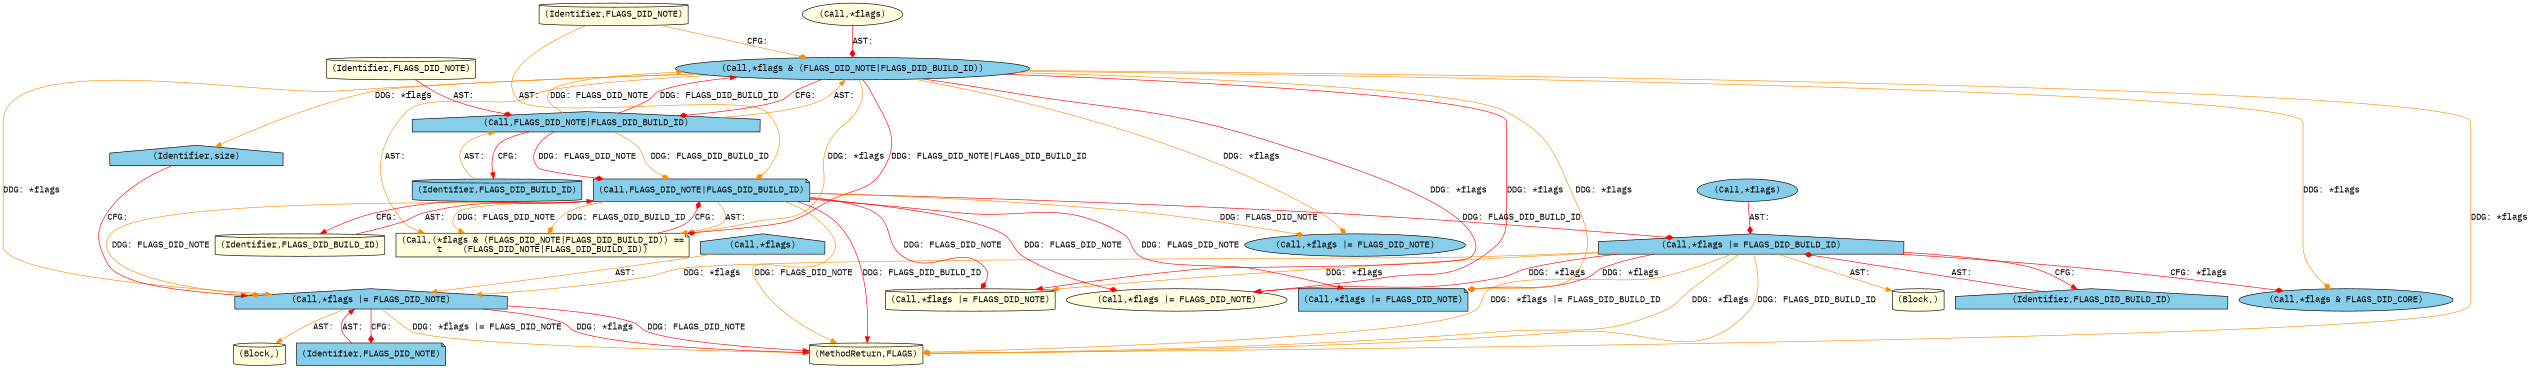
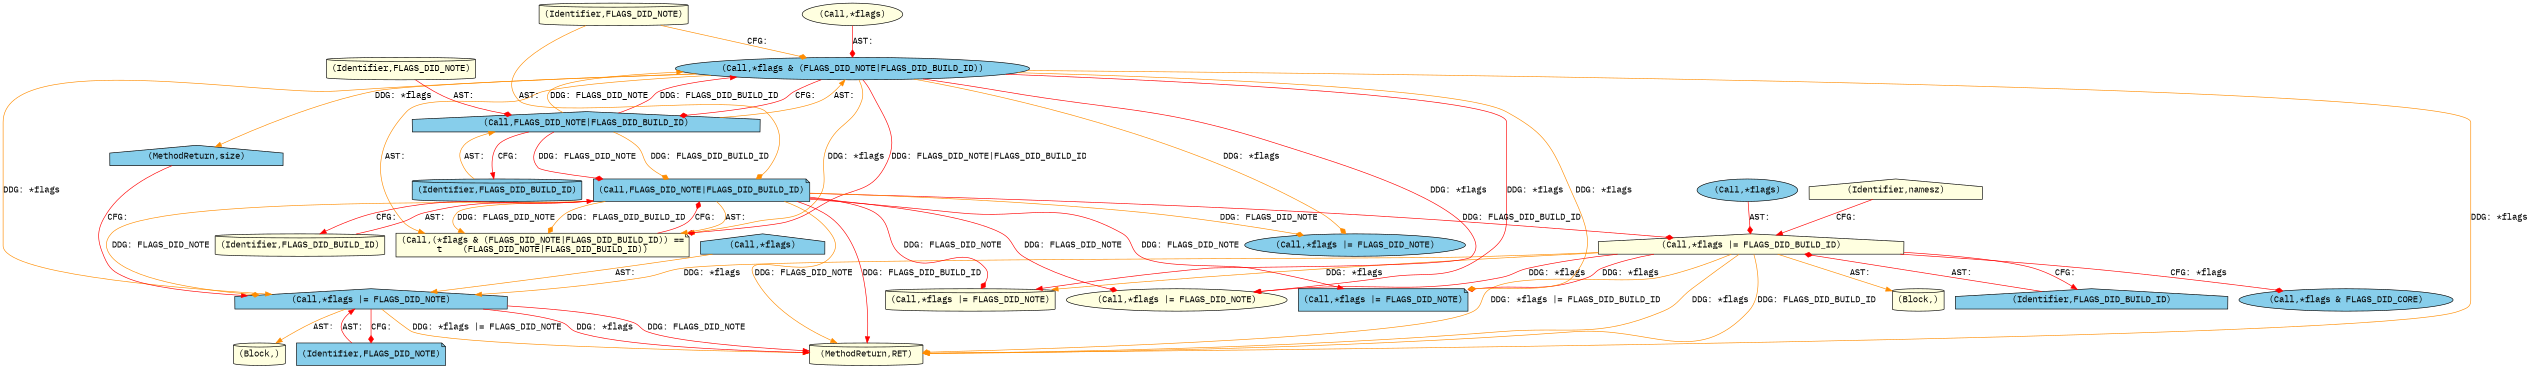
(1749, 85) -> none
(196, 157) -> (196, 157)
none -> (1896, 190)
(1751, 245) -> (1751, 245)
(866, 354) -> (866, 354)
